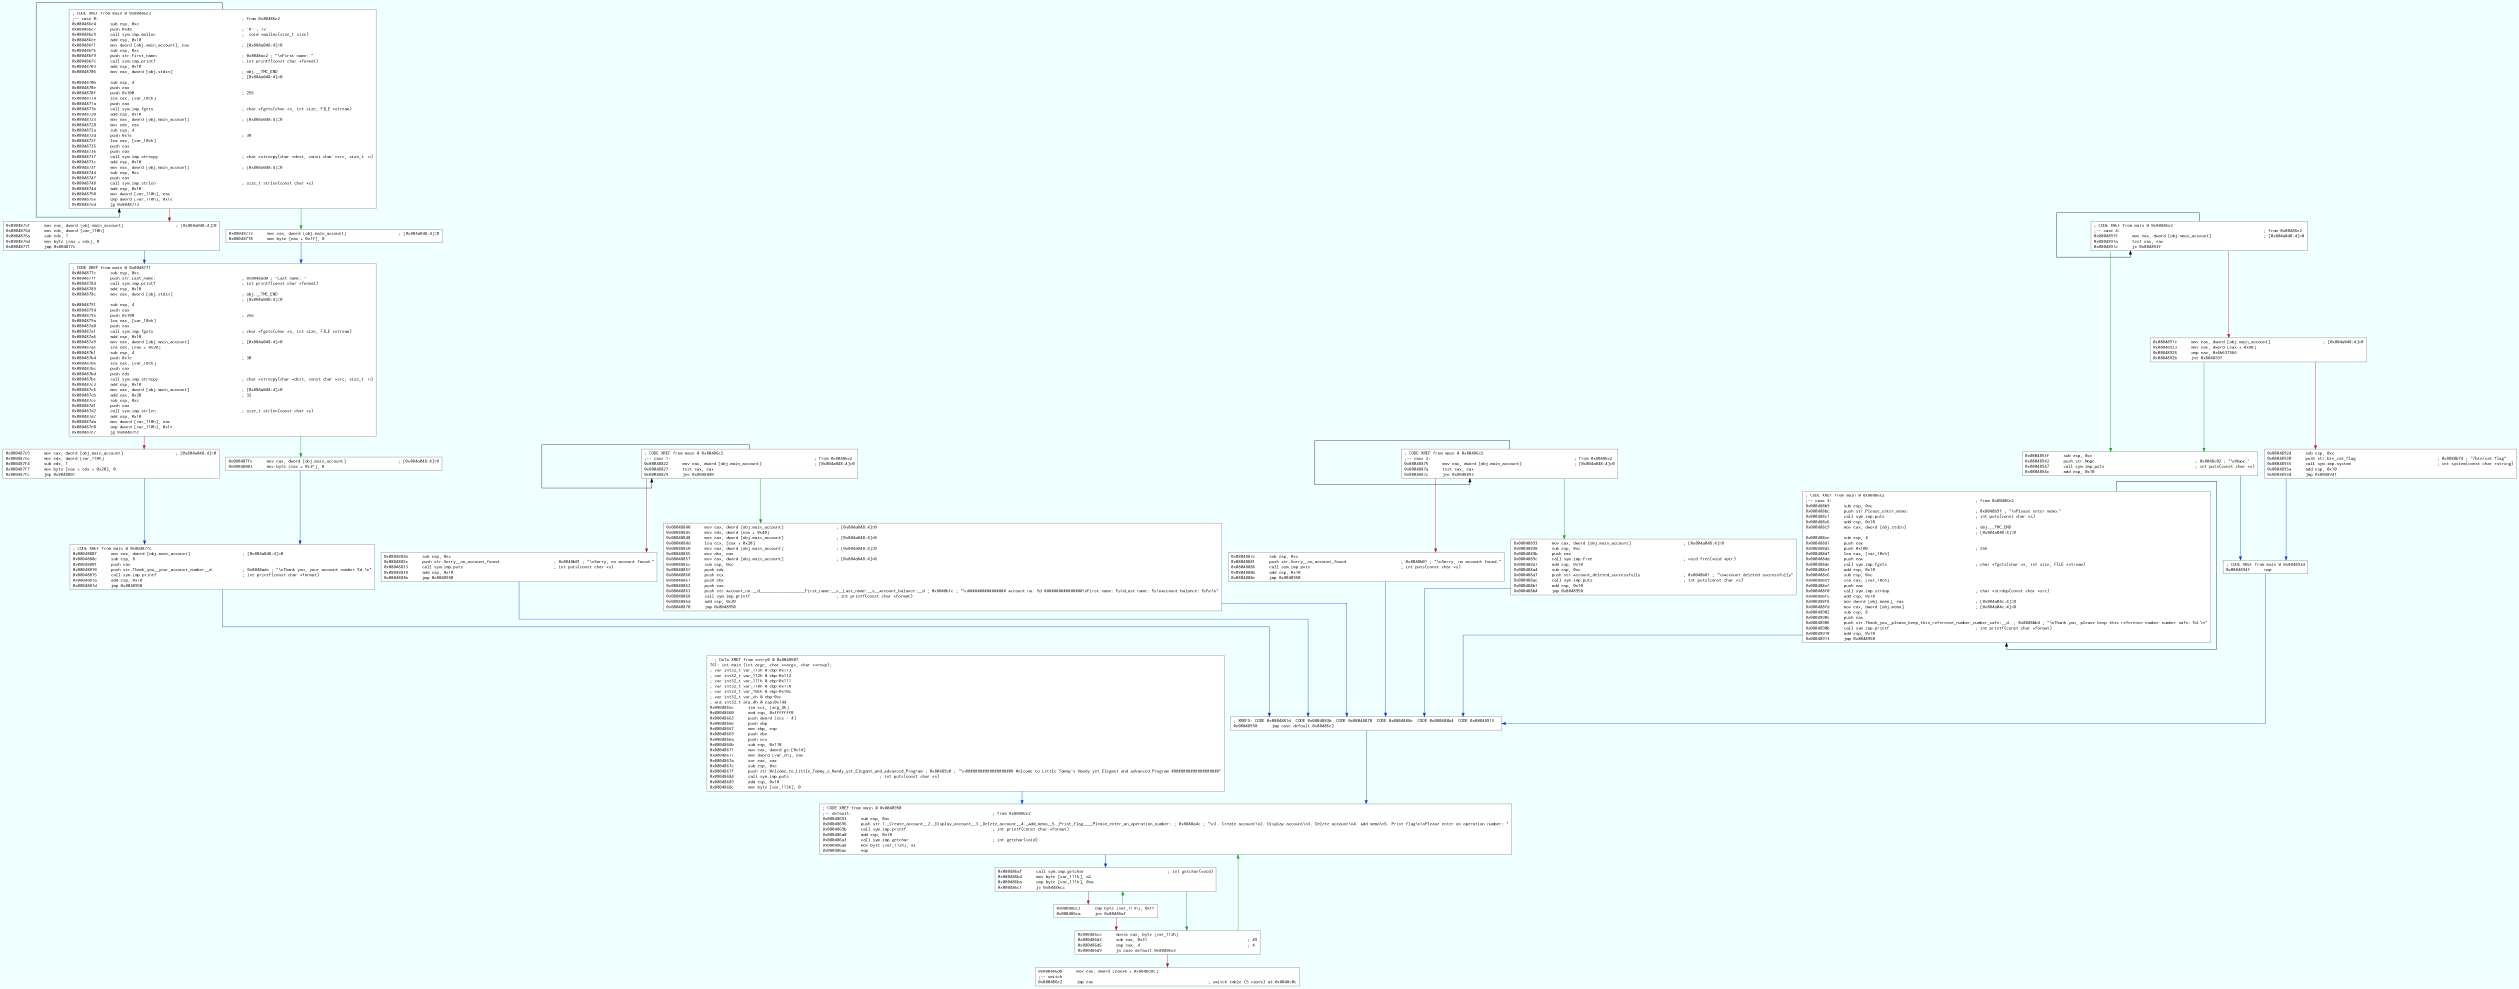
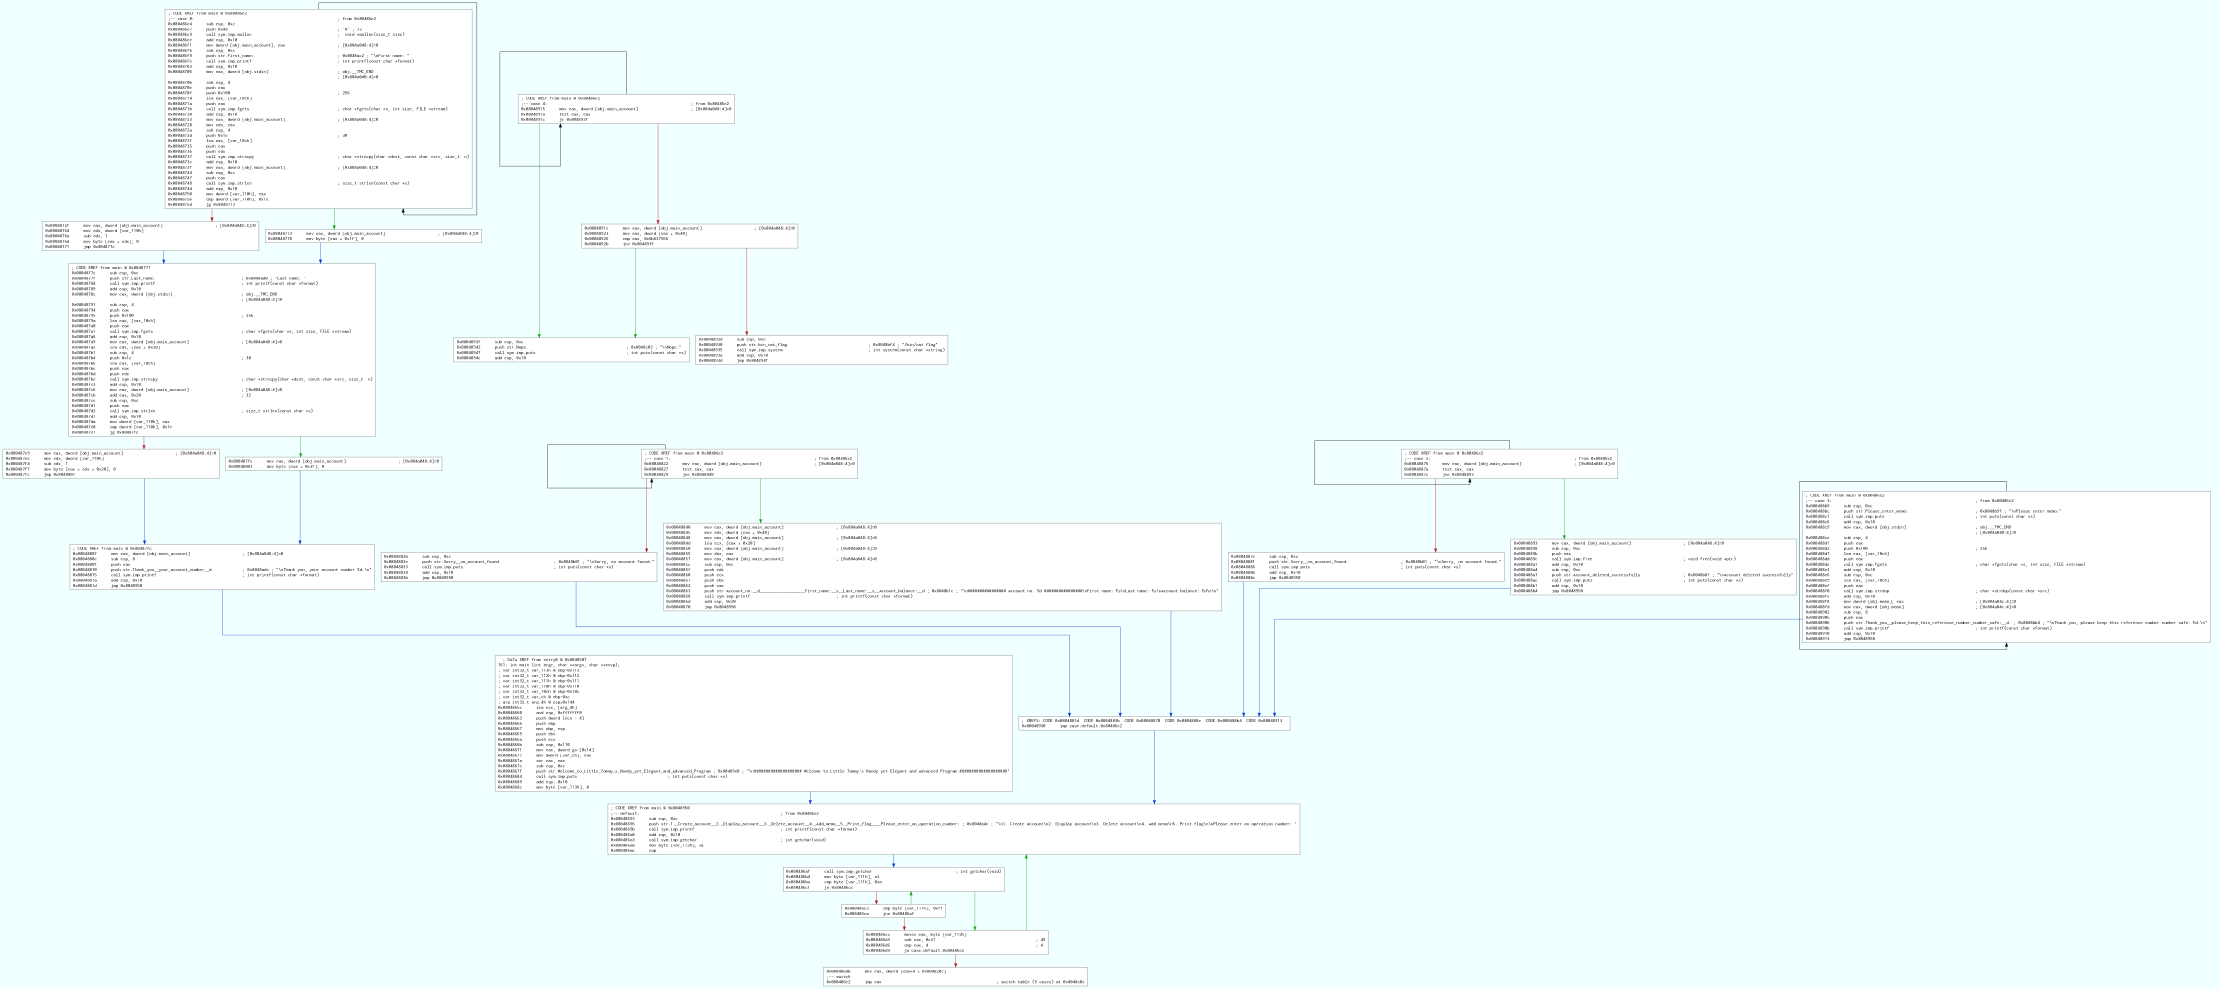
(2265, 567) -> none
